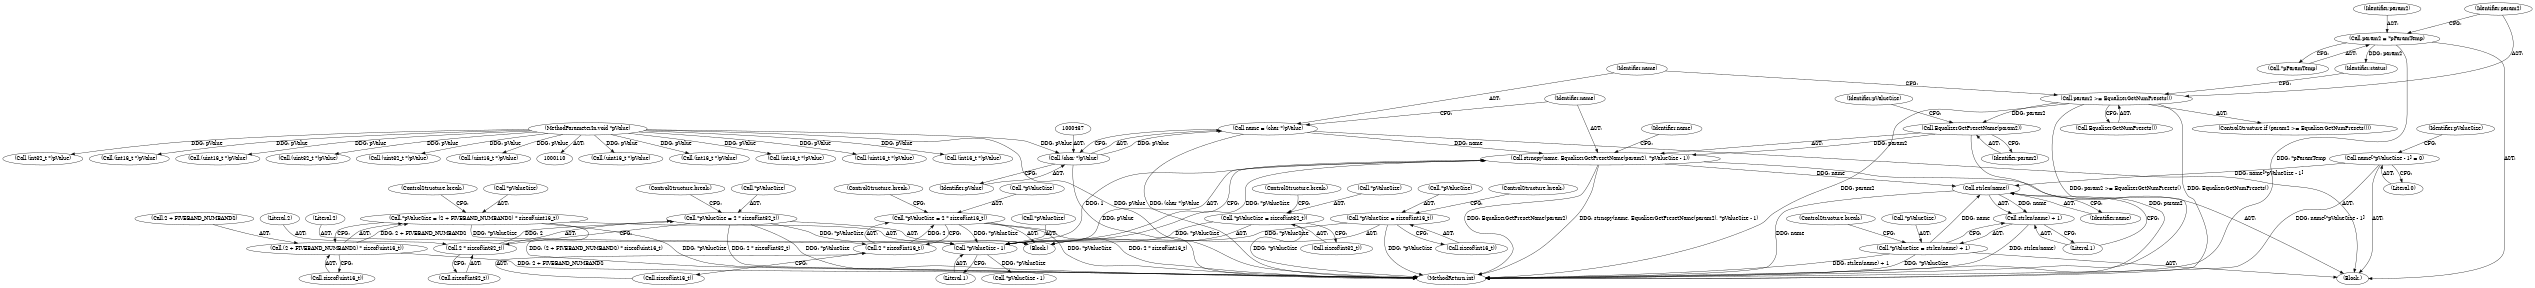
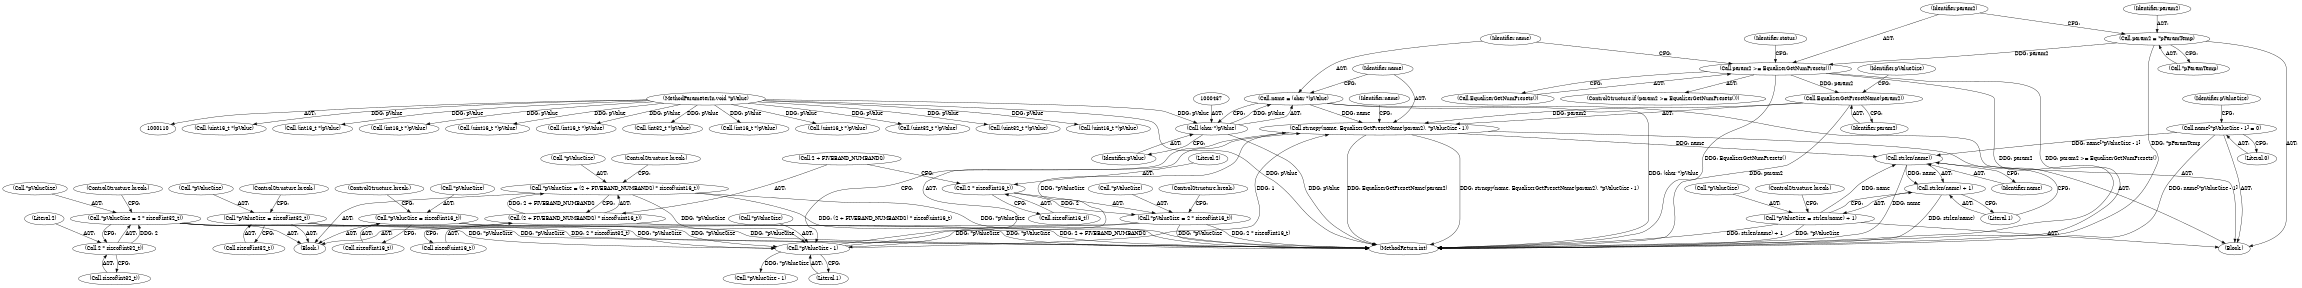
(2369, 51) -> (1975, 55)
(945, 239) -> (912, 174)
